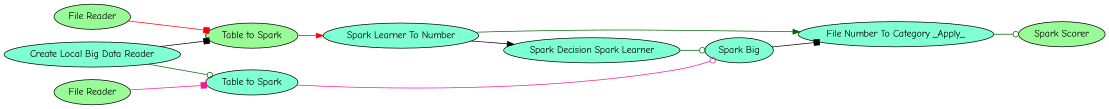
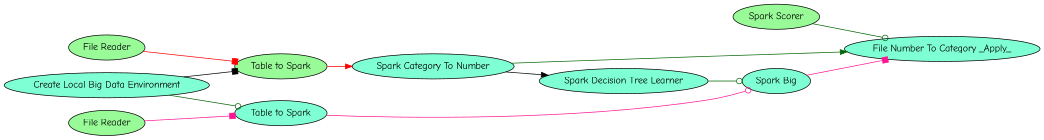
(1003, 34) -> (847, 31)
(401, 36) -> (433, 66)
(792, 45) -> (844, 68)
(592, 50) -> (624, 81)
(92, 54) -> (107, 85)
